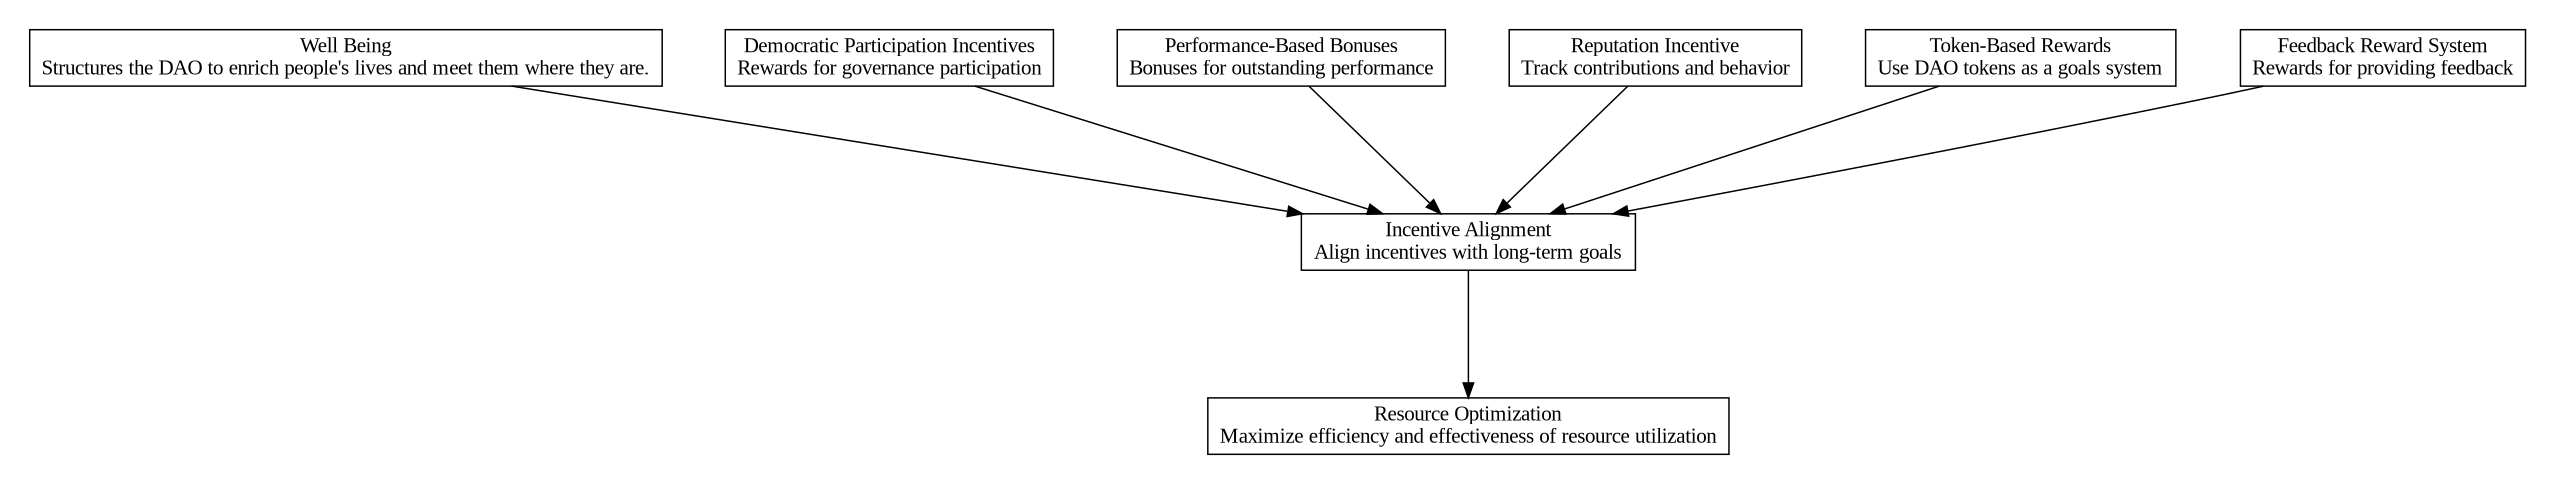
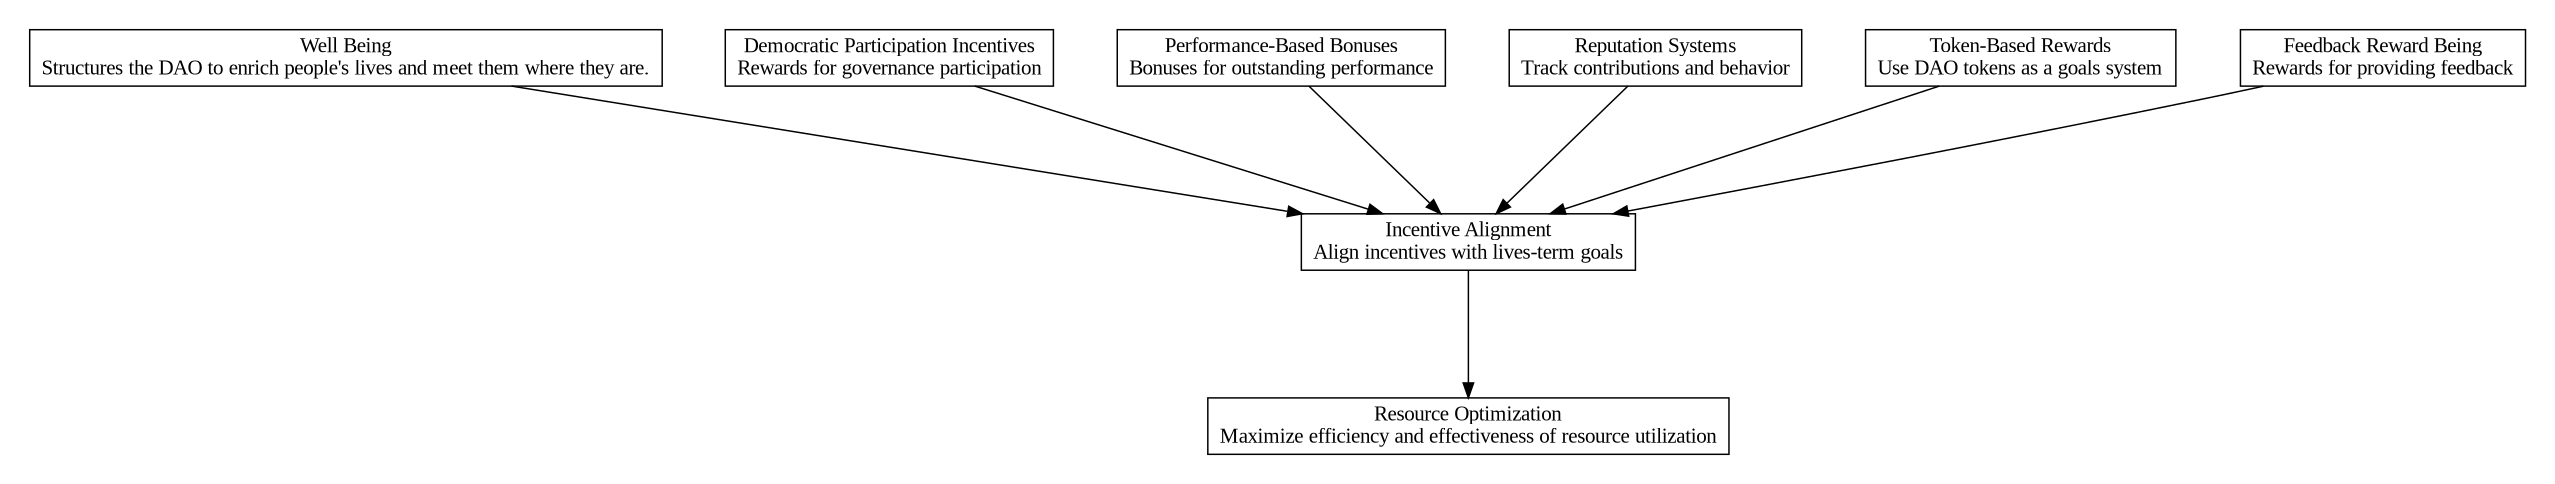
(1655, 58) -> (1655, 58)
(2383, 58) -> (2383, 58)
(1468, 242) -> (1468, 242)
